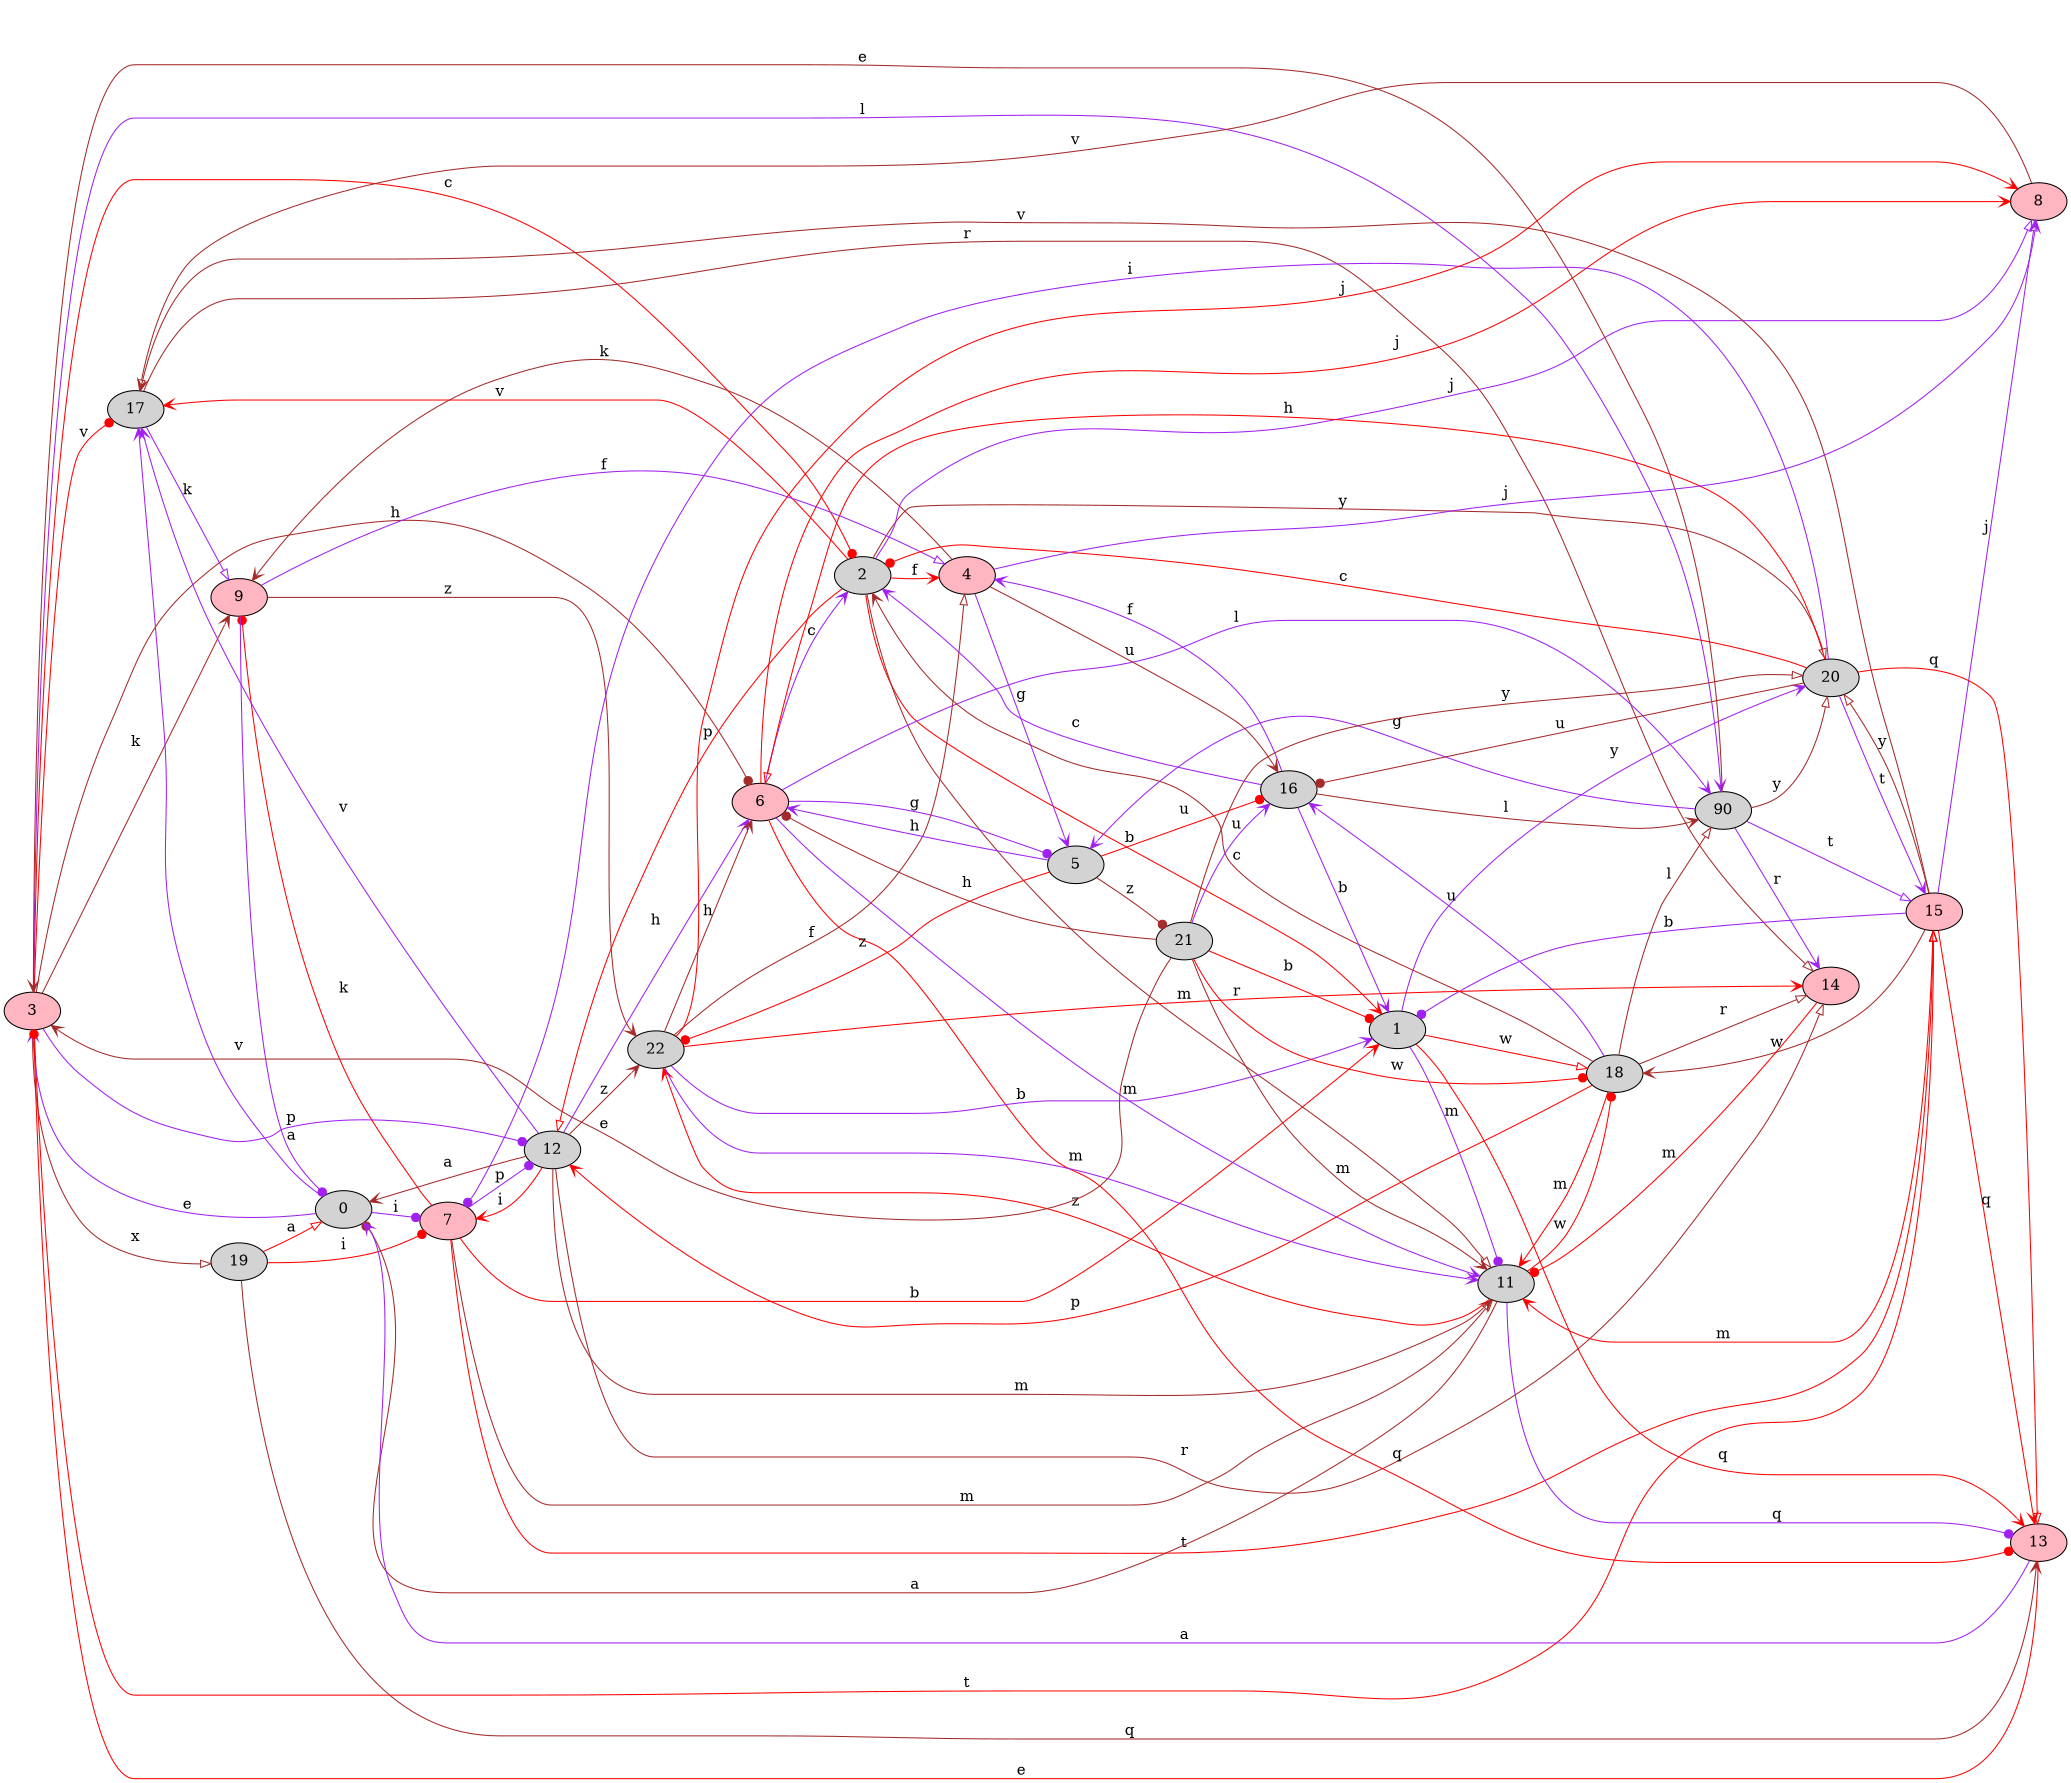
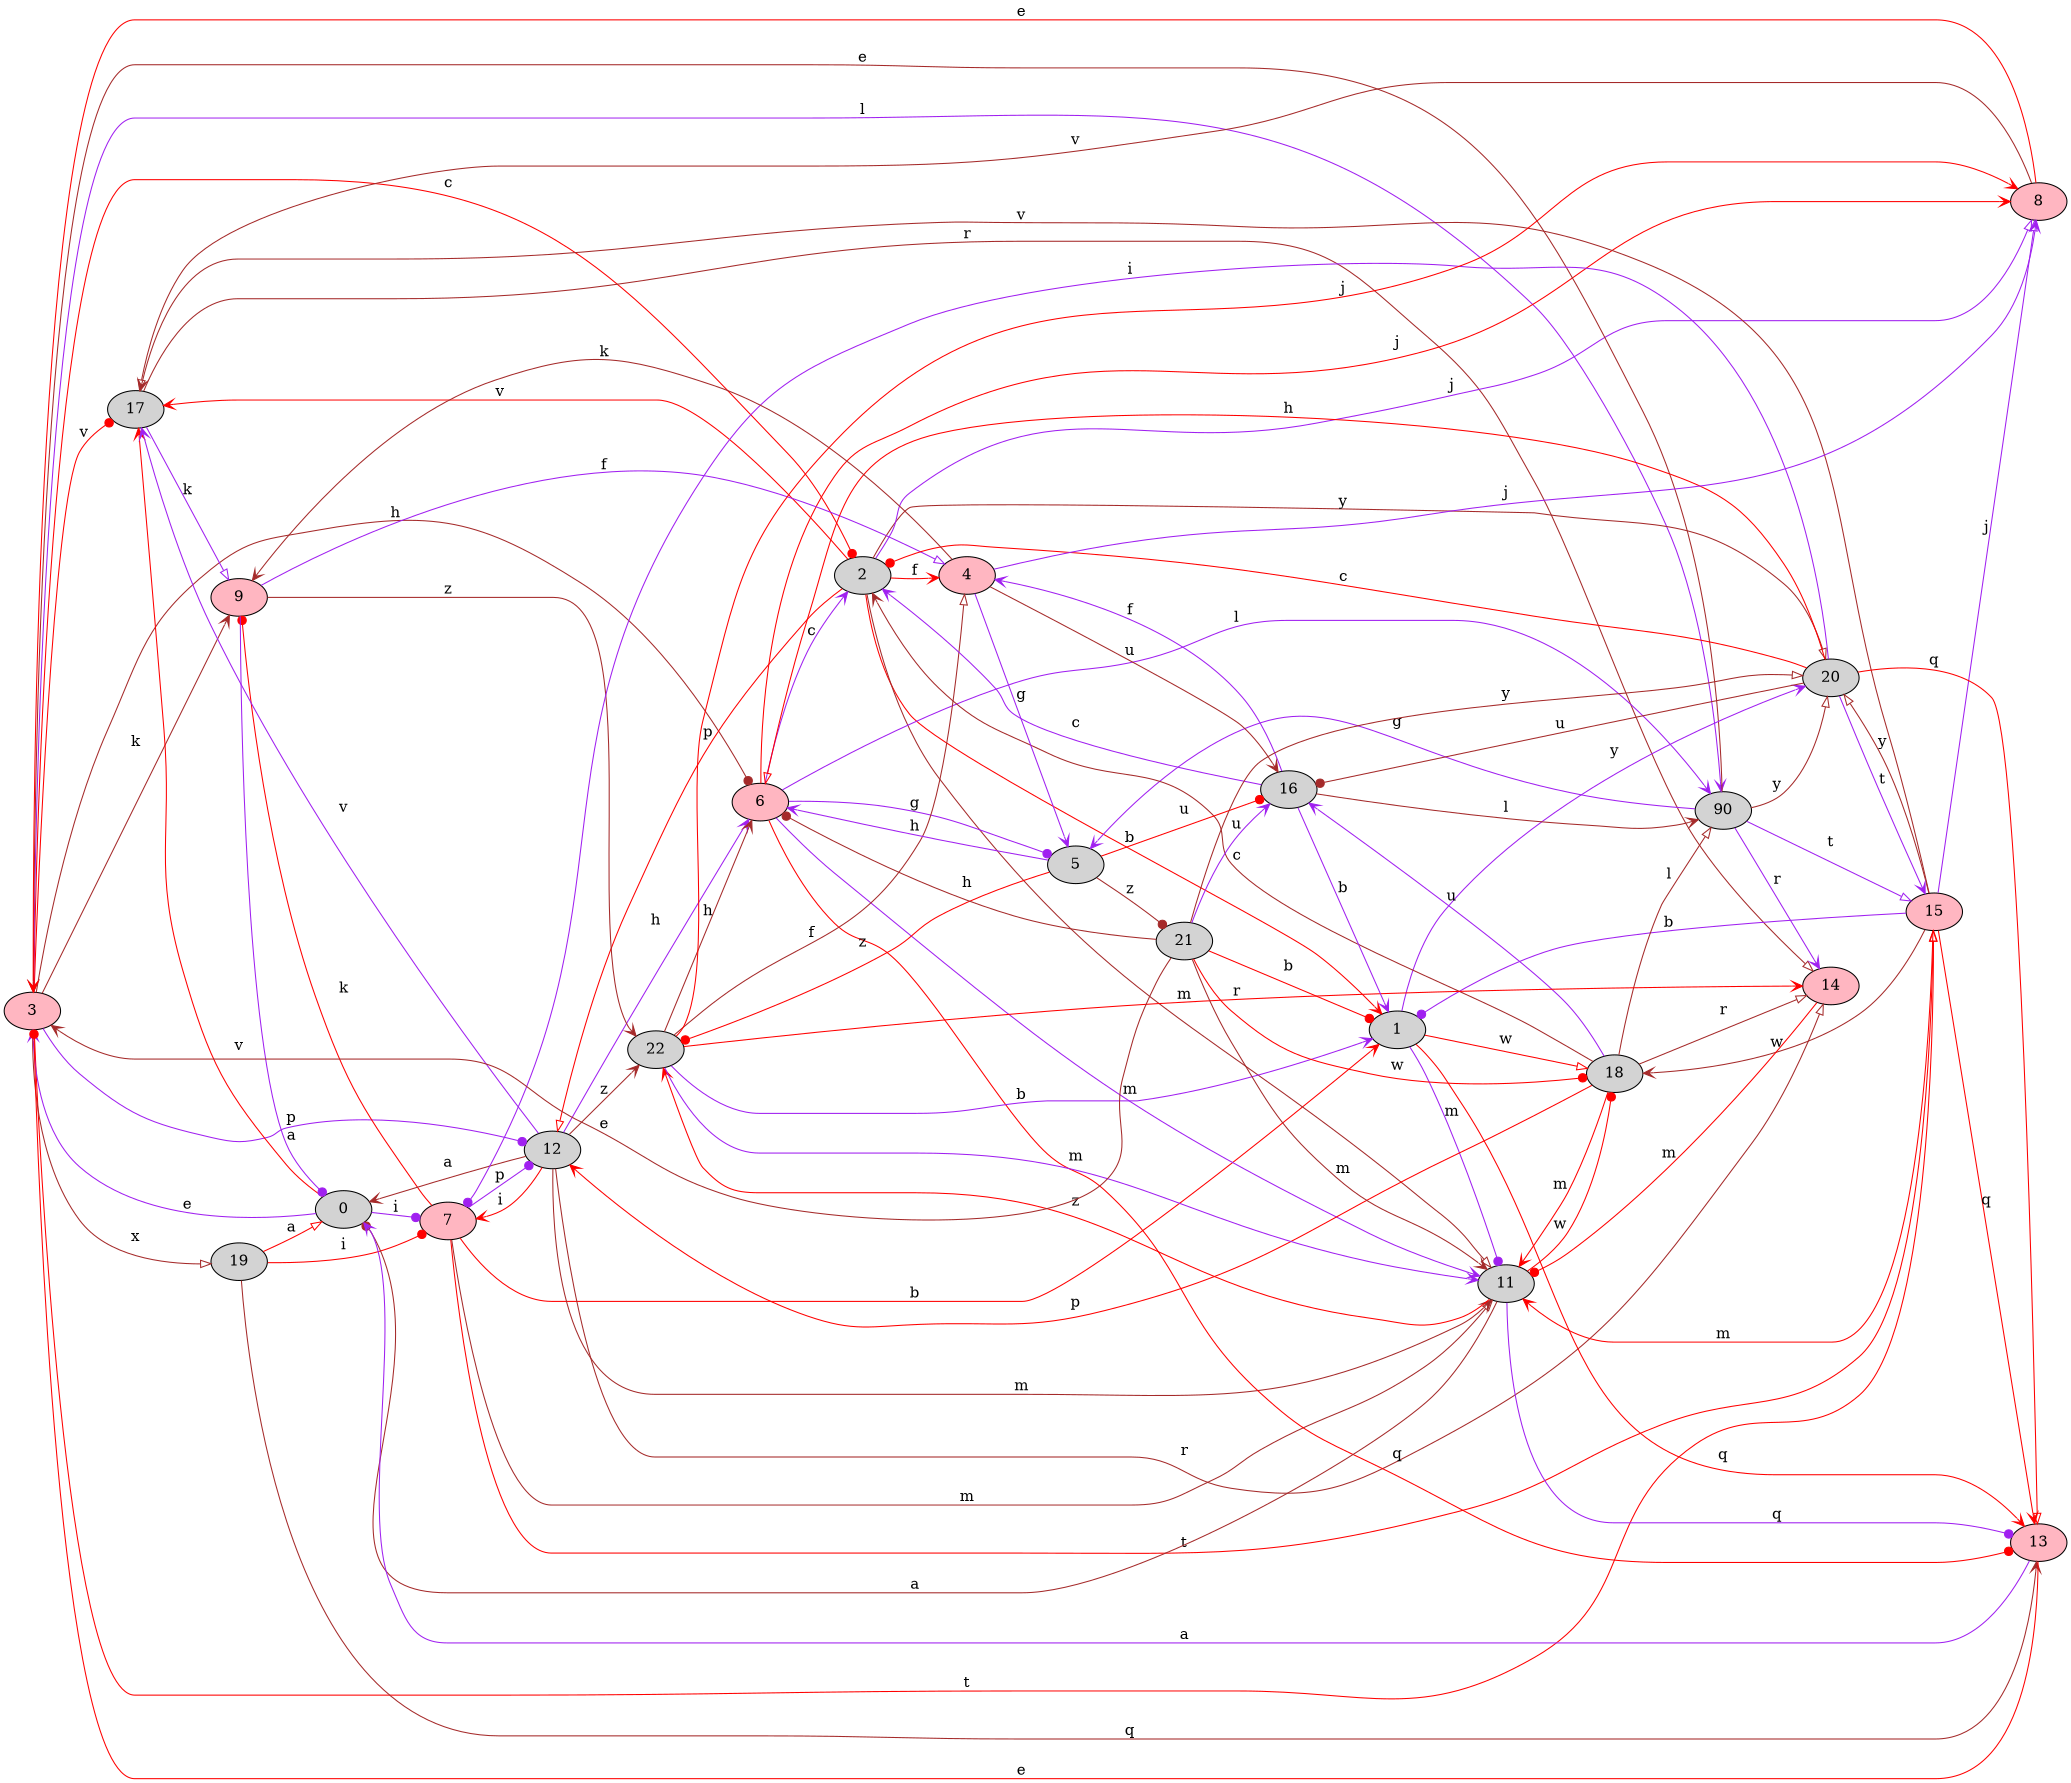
none -> (649, 20)
(166, 840) -> (166, 840)
